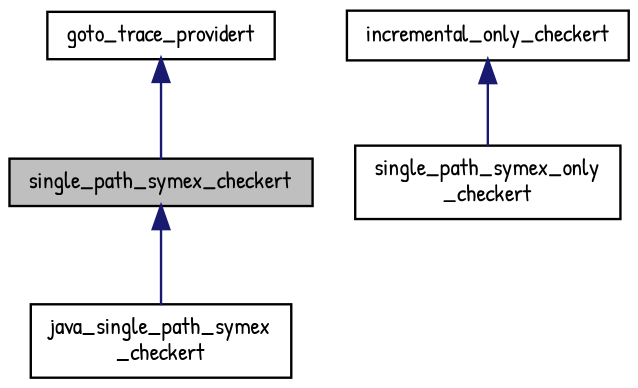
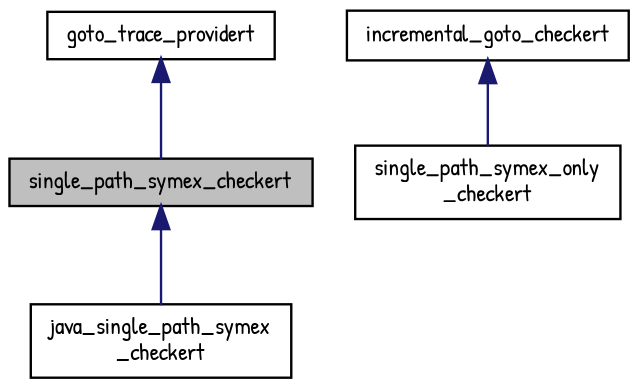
(488, 36) -> (488, 36)
